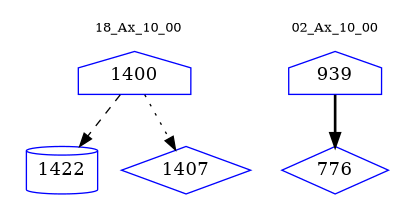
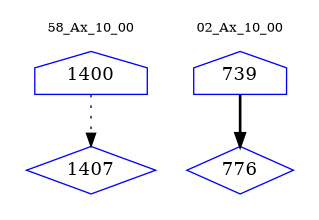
(139, 28) -> (91, 28)
(335, 75) -> (240, 75)
(62, 170) -> none
